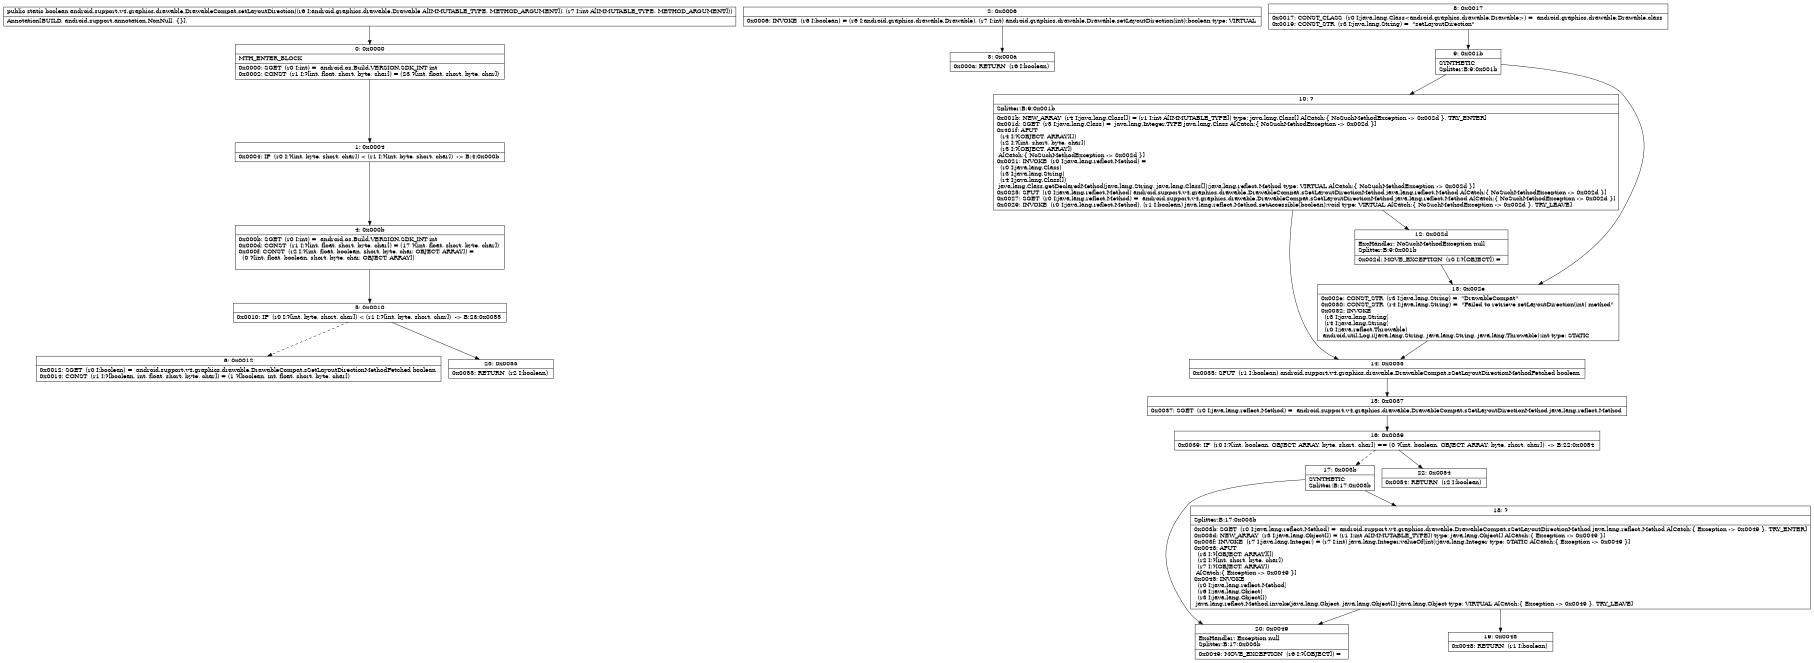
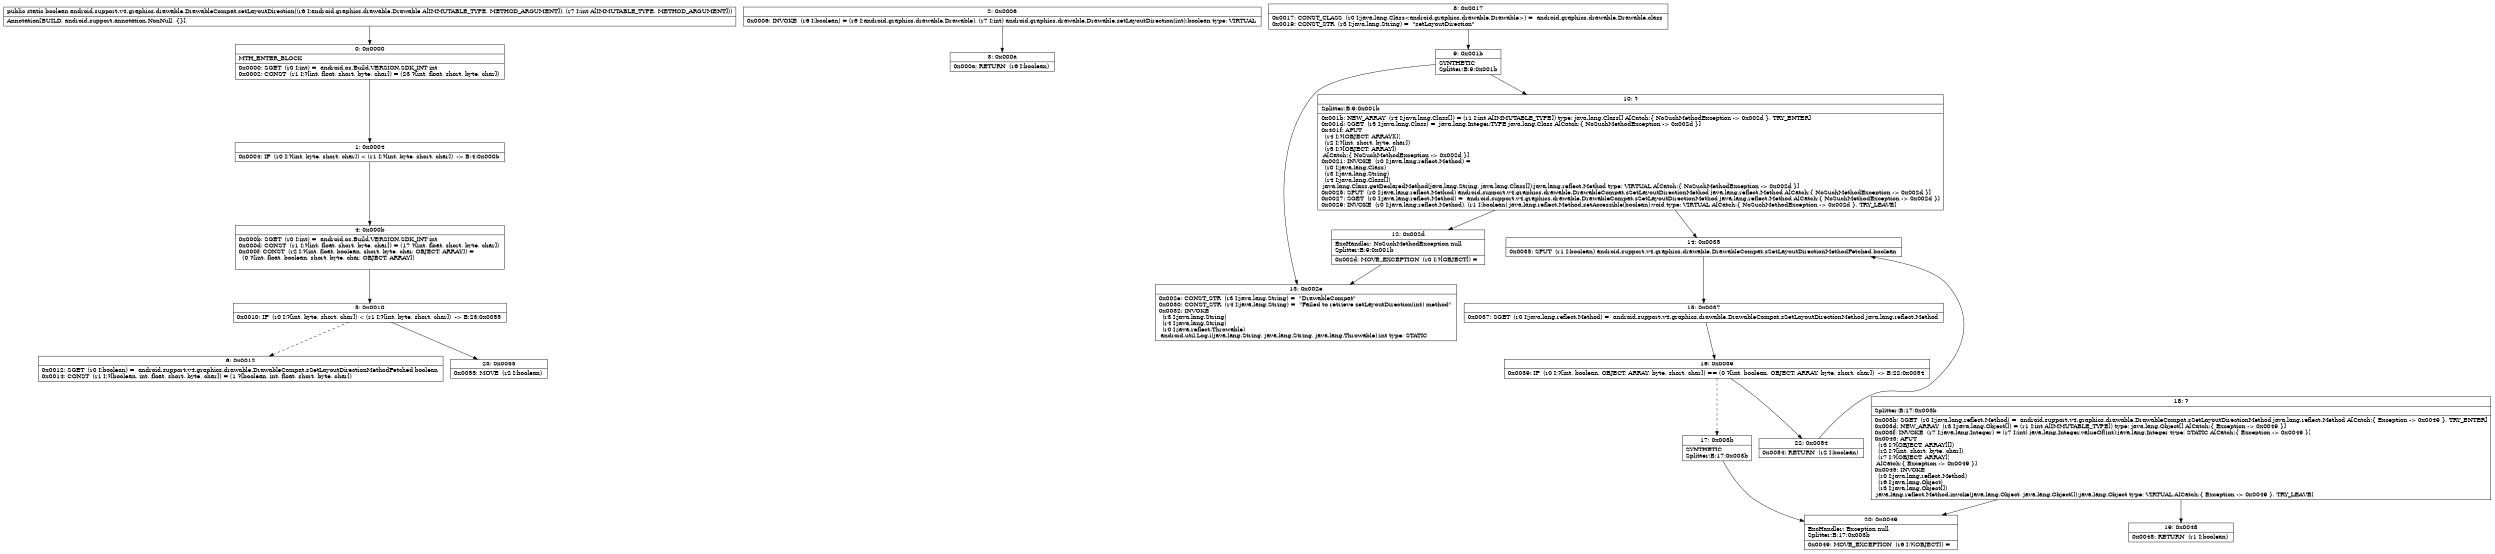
(1416, 349) -> (1952, 361)
(501, 373) -> (499, 373)
(1379, 497) -> none
